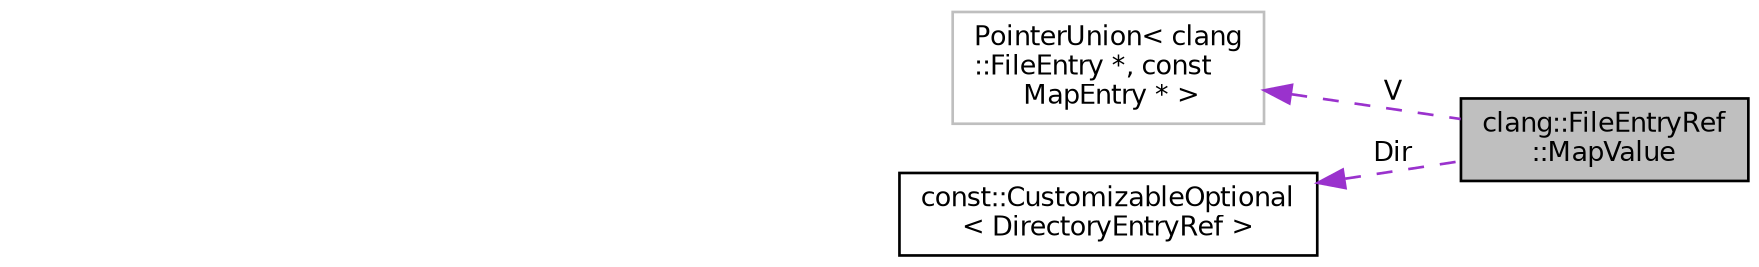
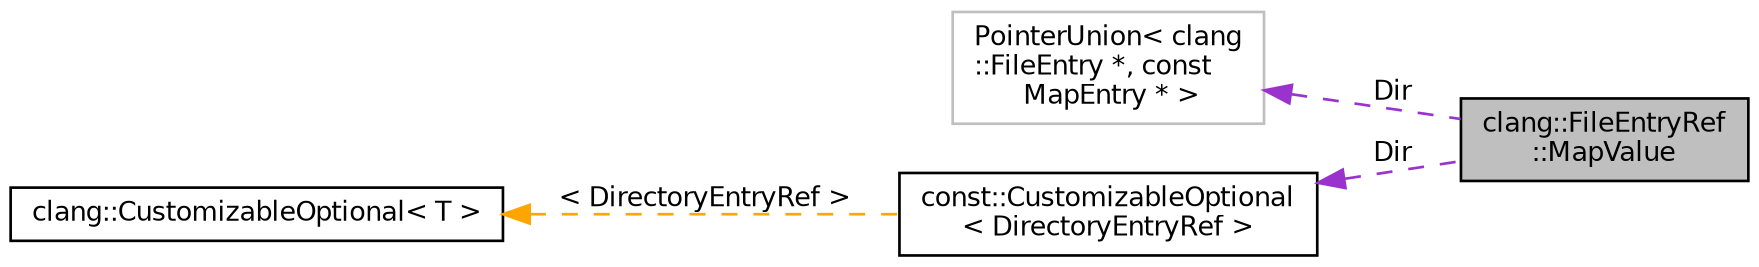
(1389, 93) -> (1389, 93)
none -> (257, 214)
